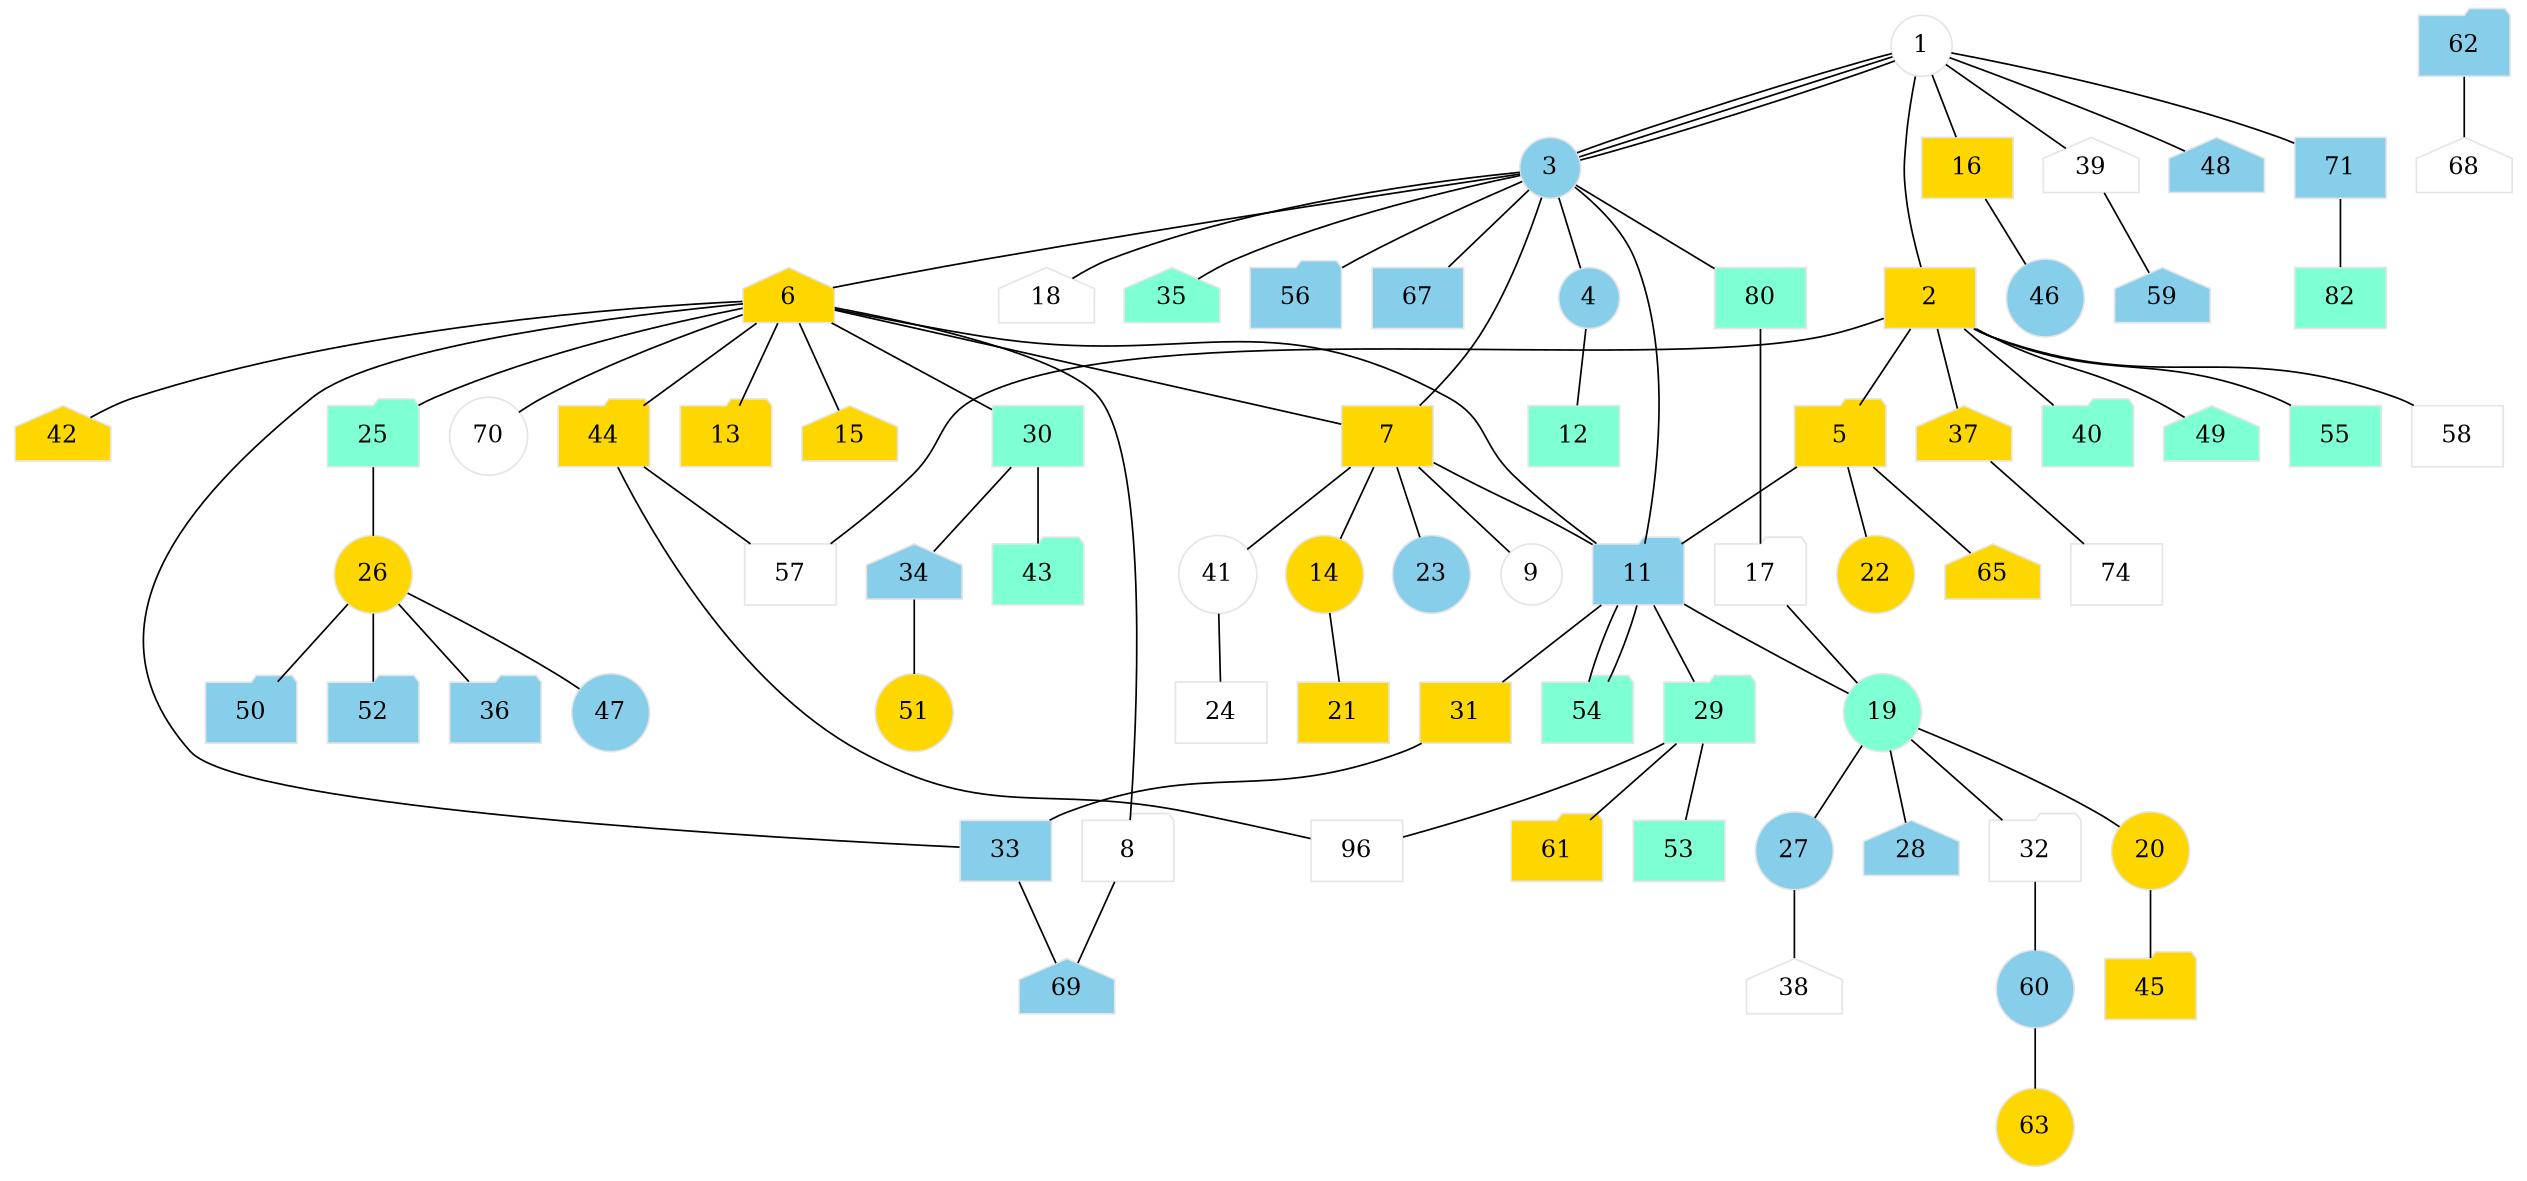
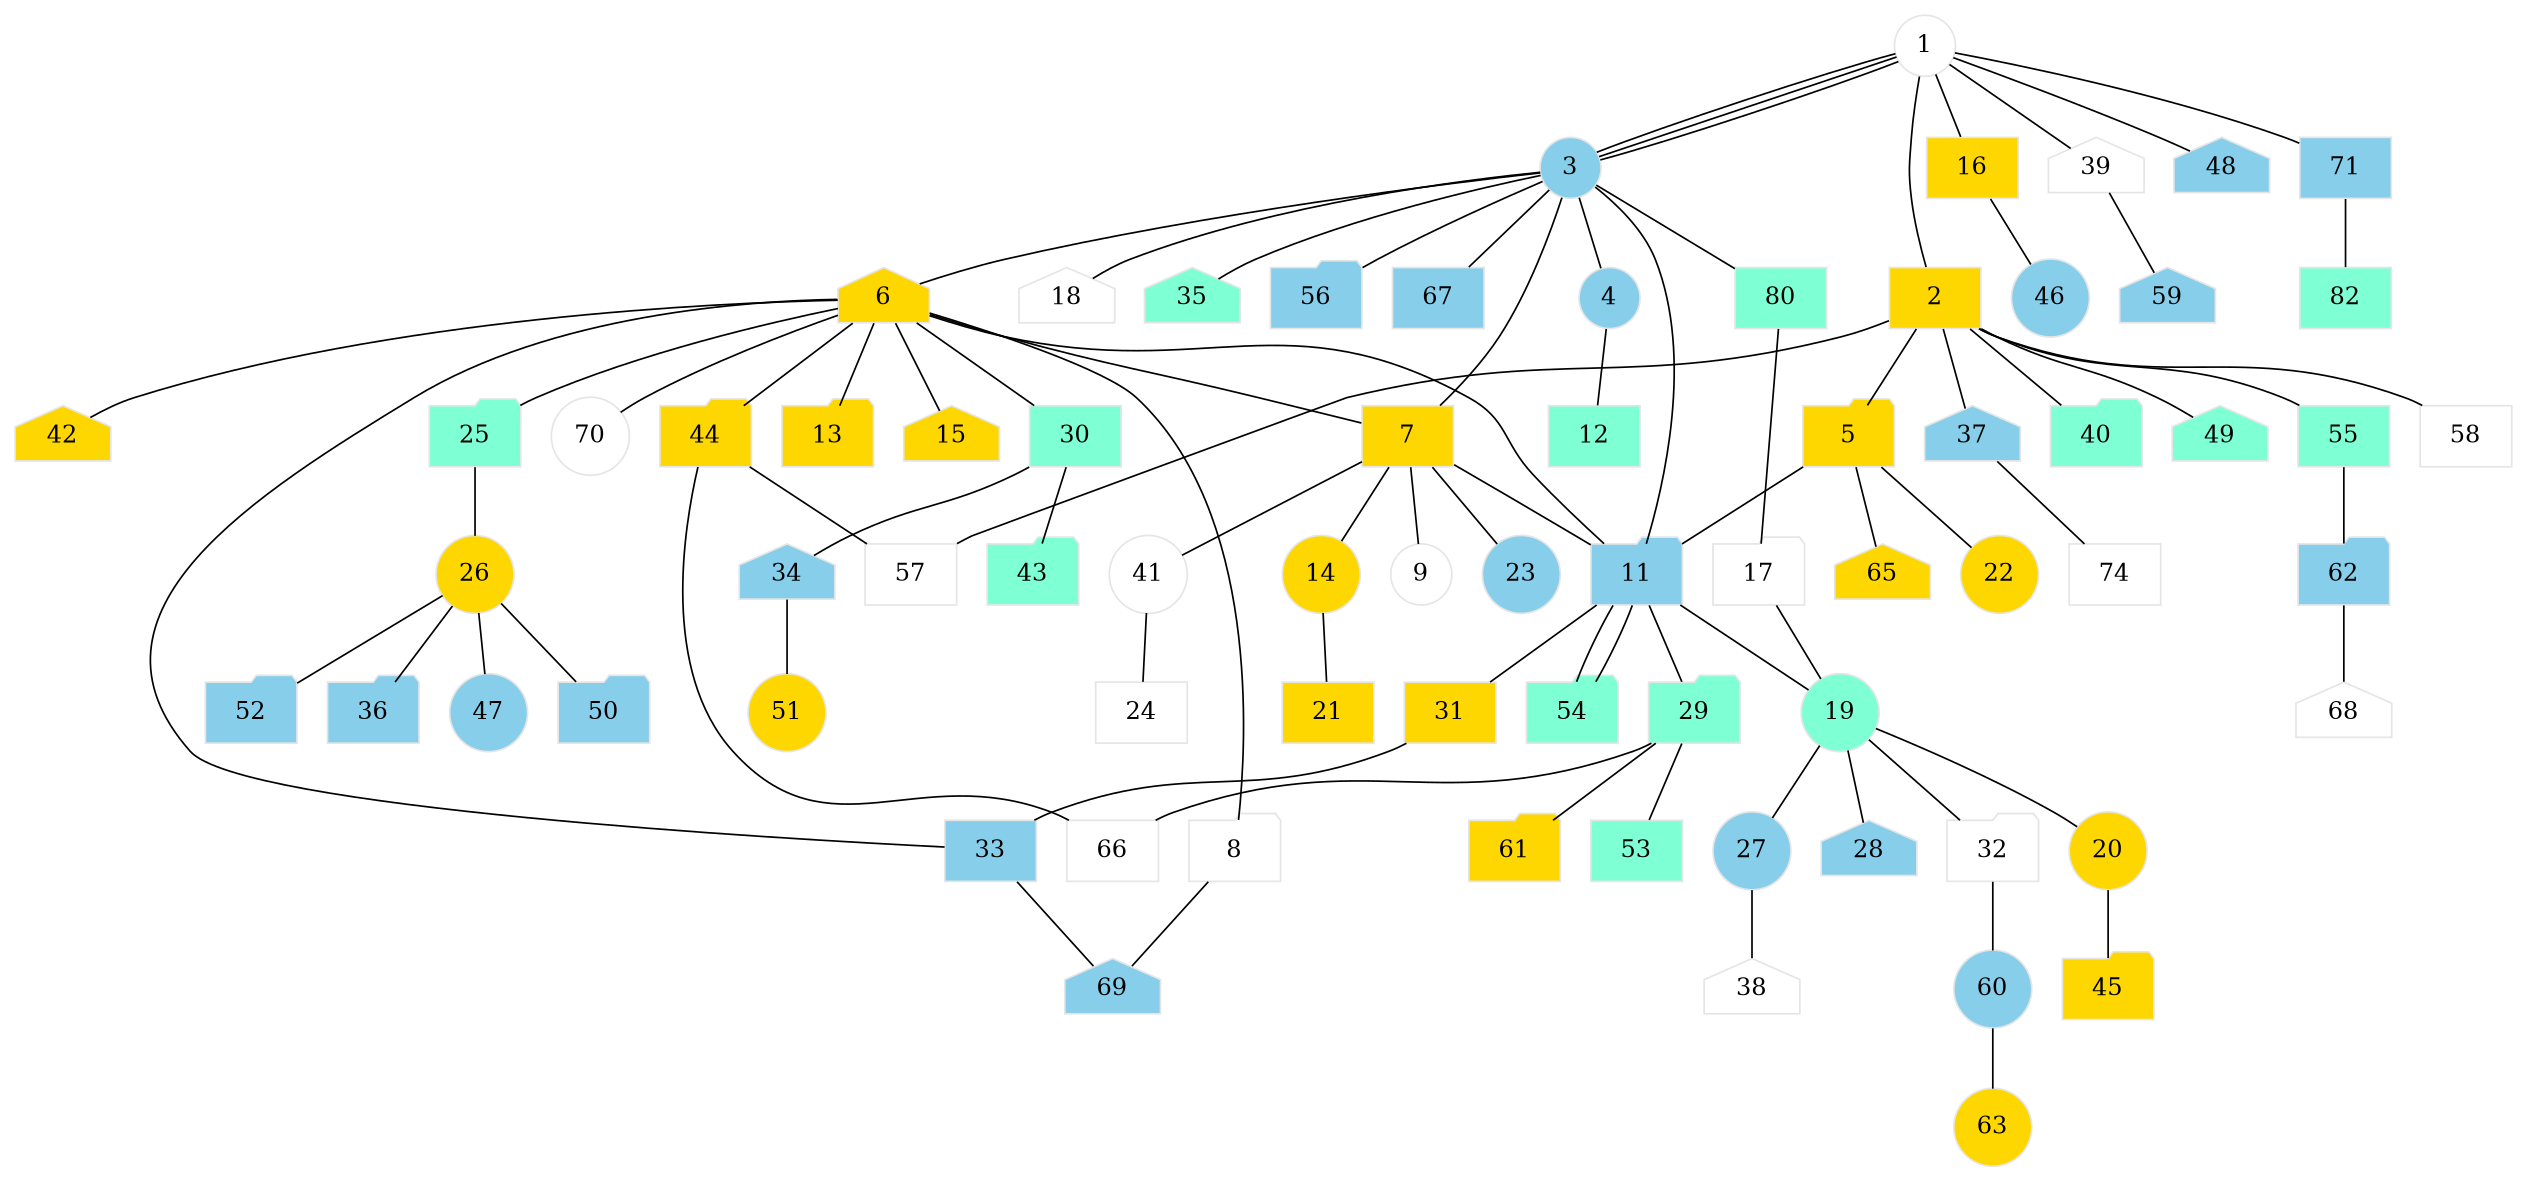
(1964, 436) -> (1972, 436)
none -> (2344, 505)
(1357, 851) -> (1113, 851)
